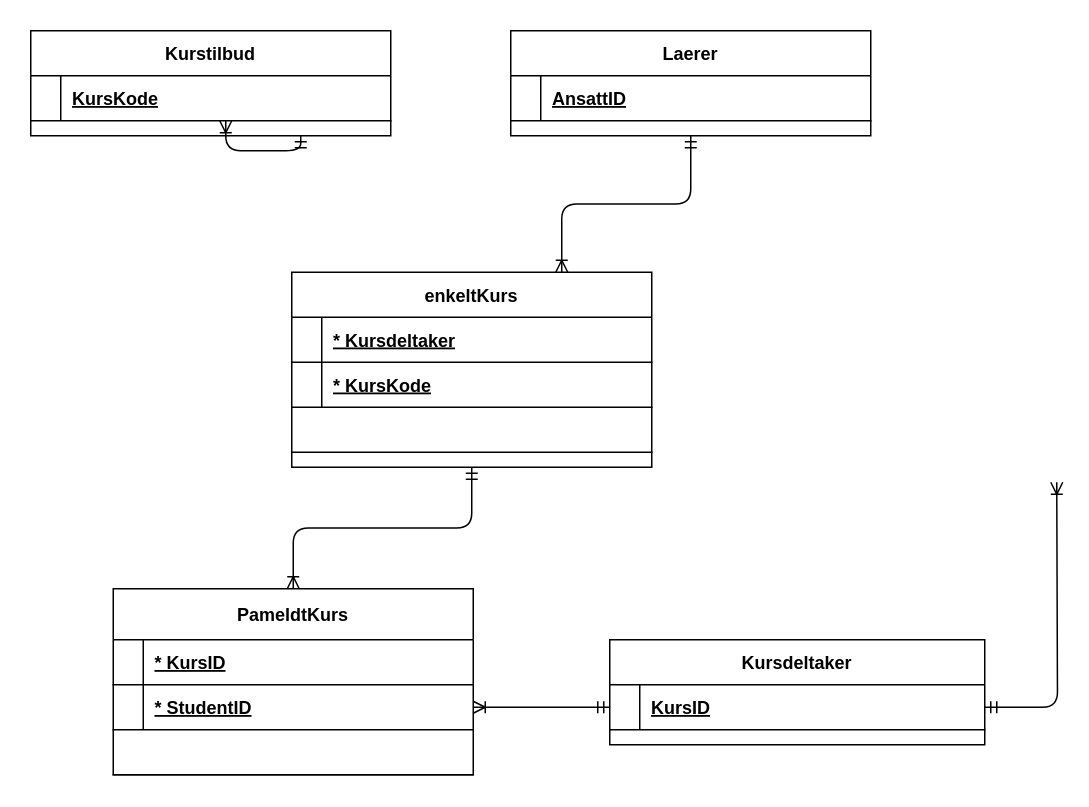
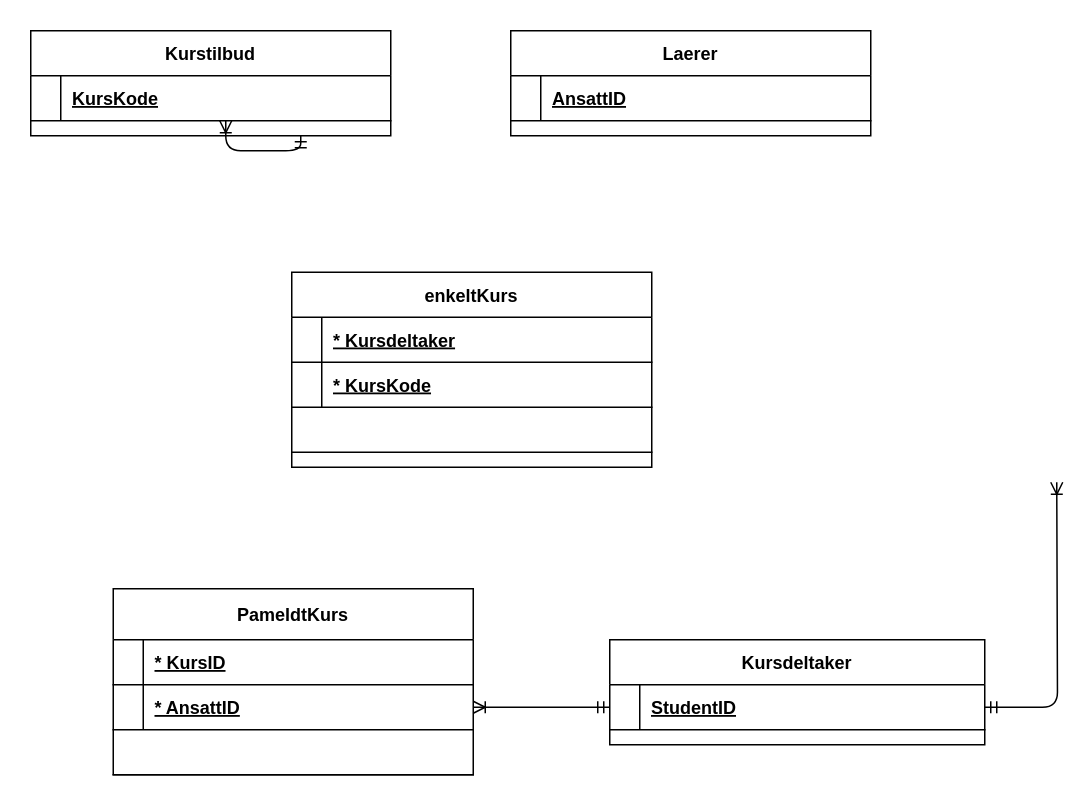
(626, 204) -> none
(381, 528) -> none
(208, 708) -> (203, 708)
(681, 708) -> (696, 708)
